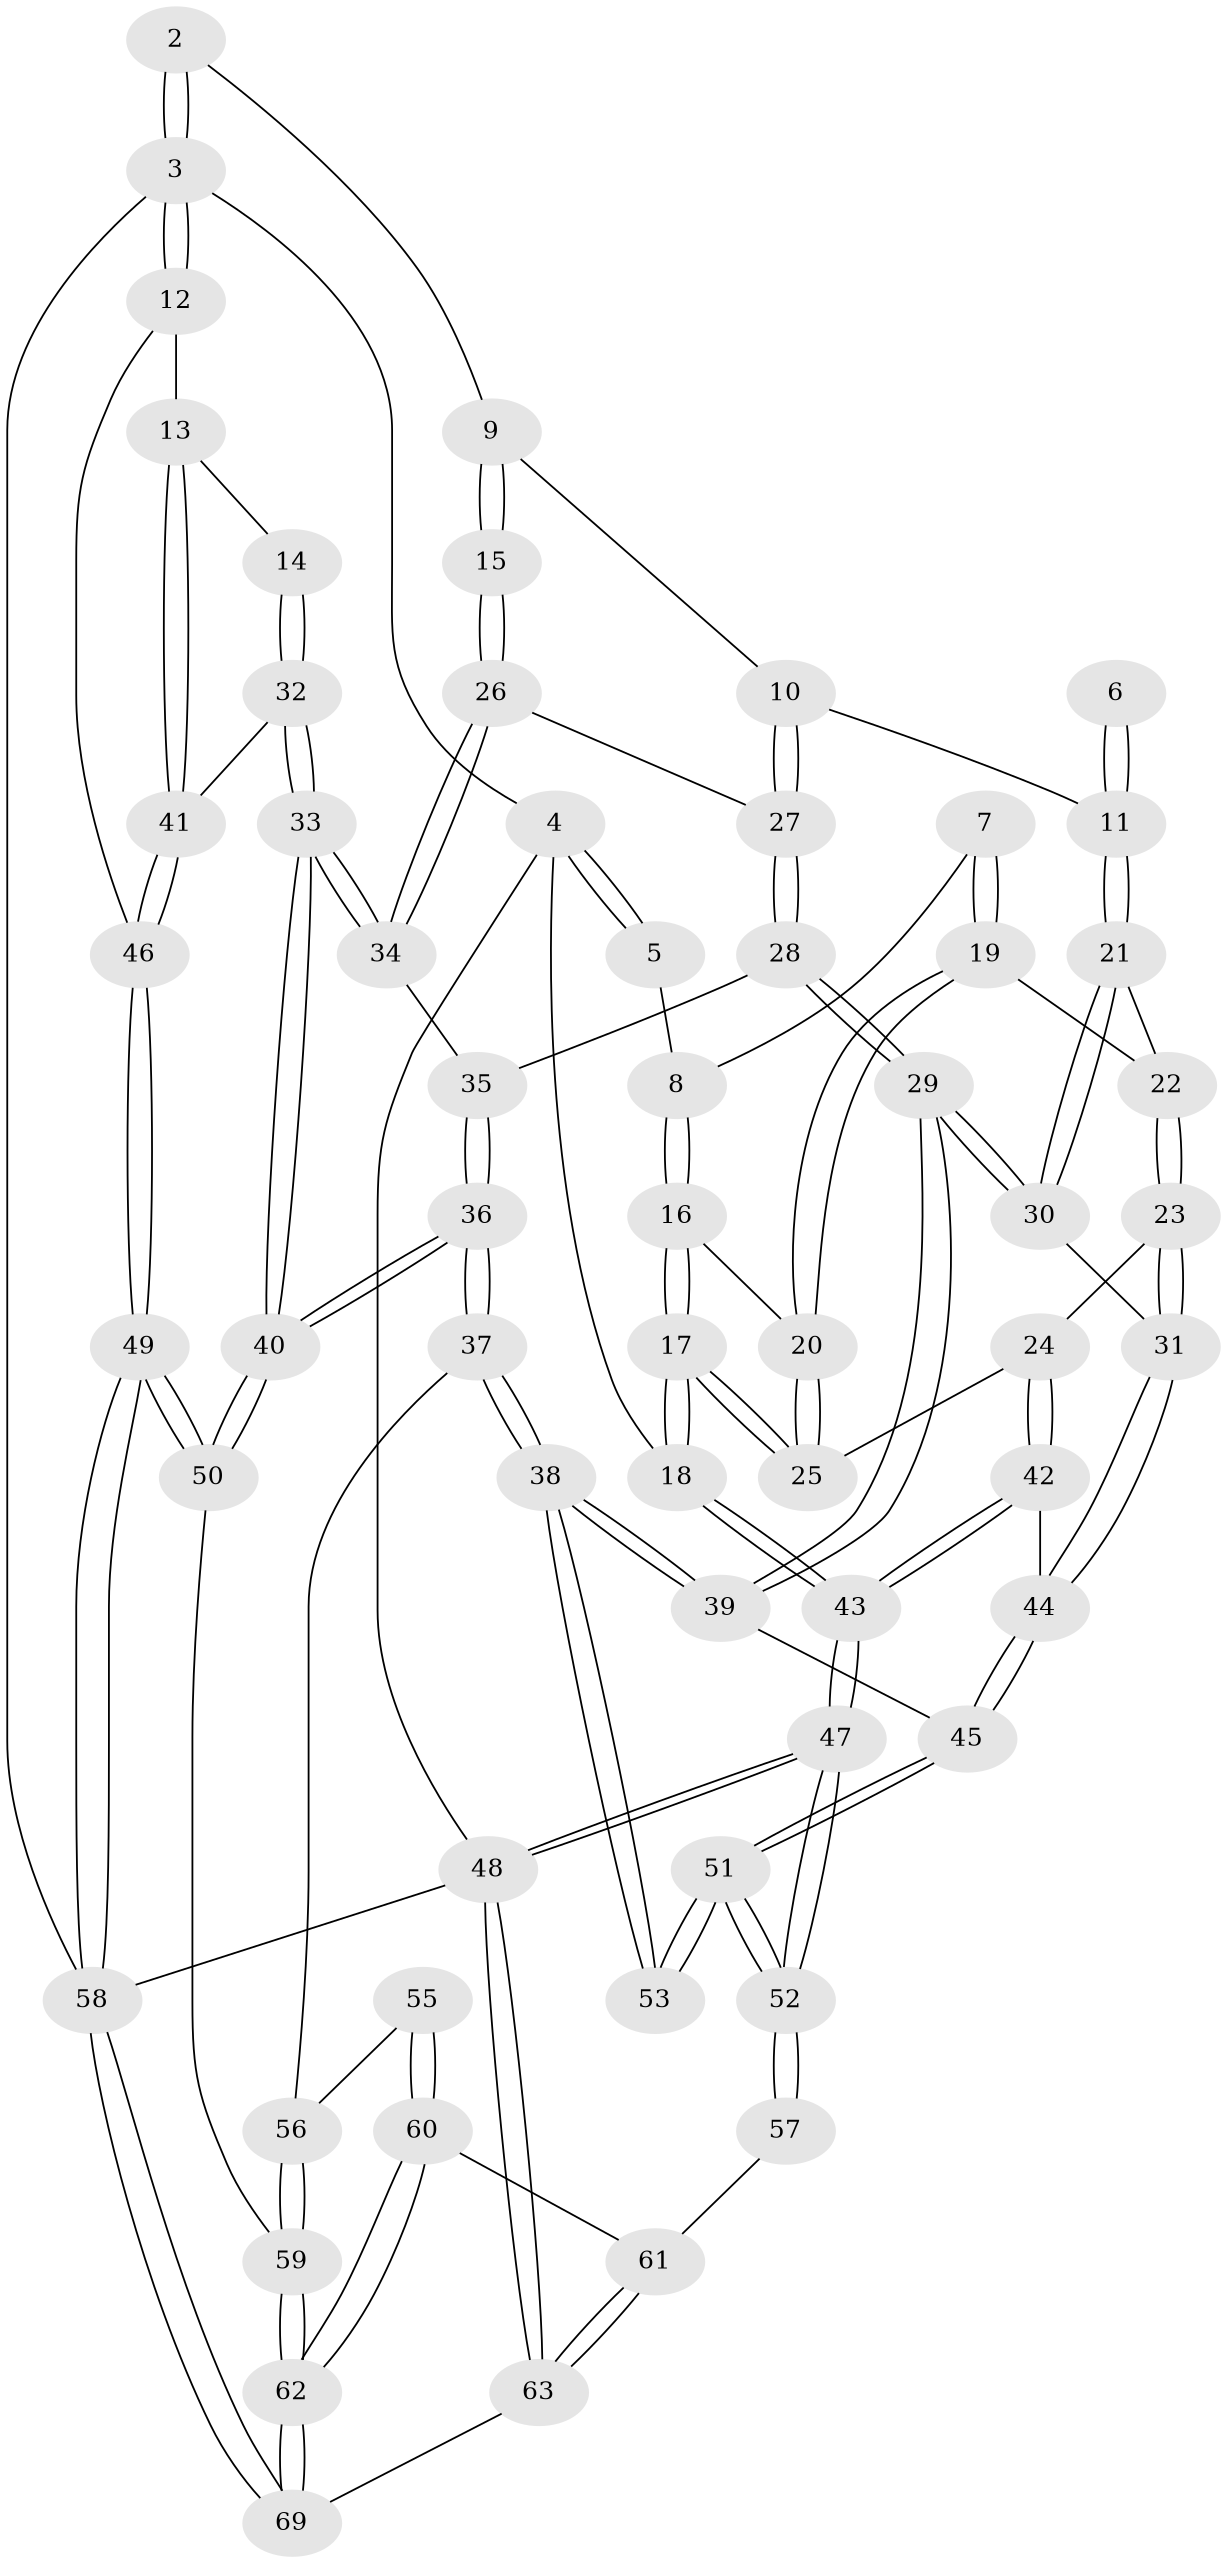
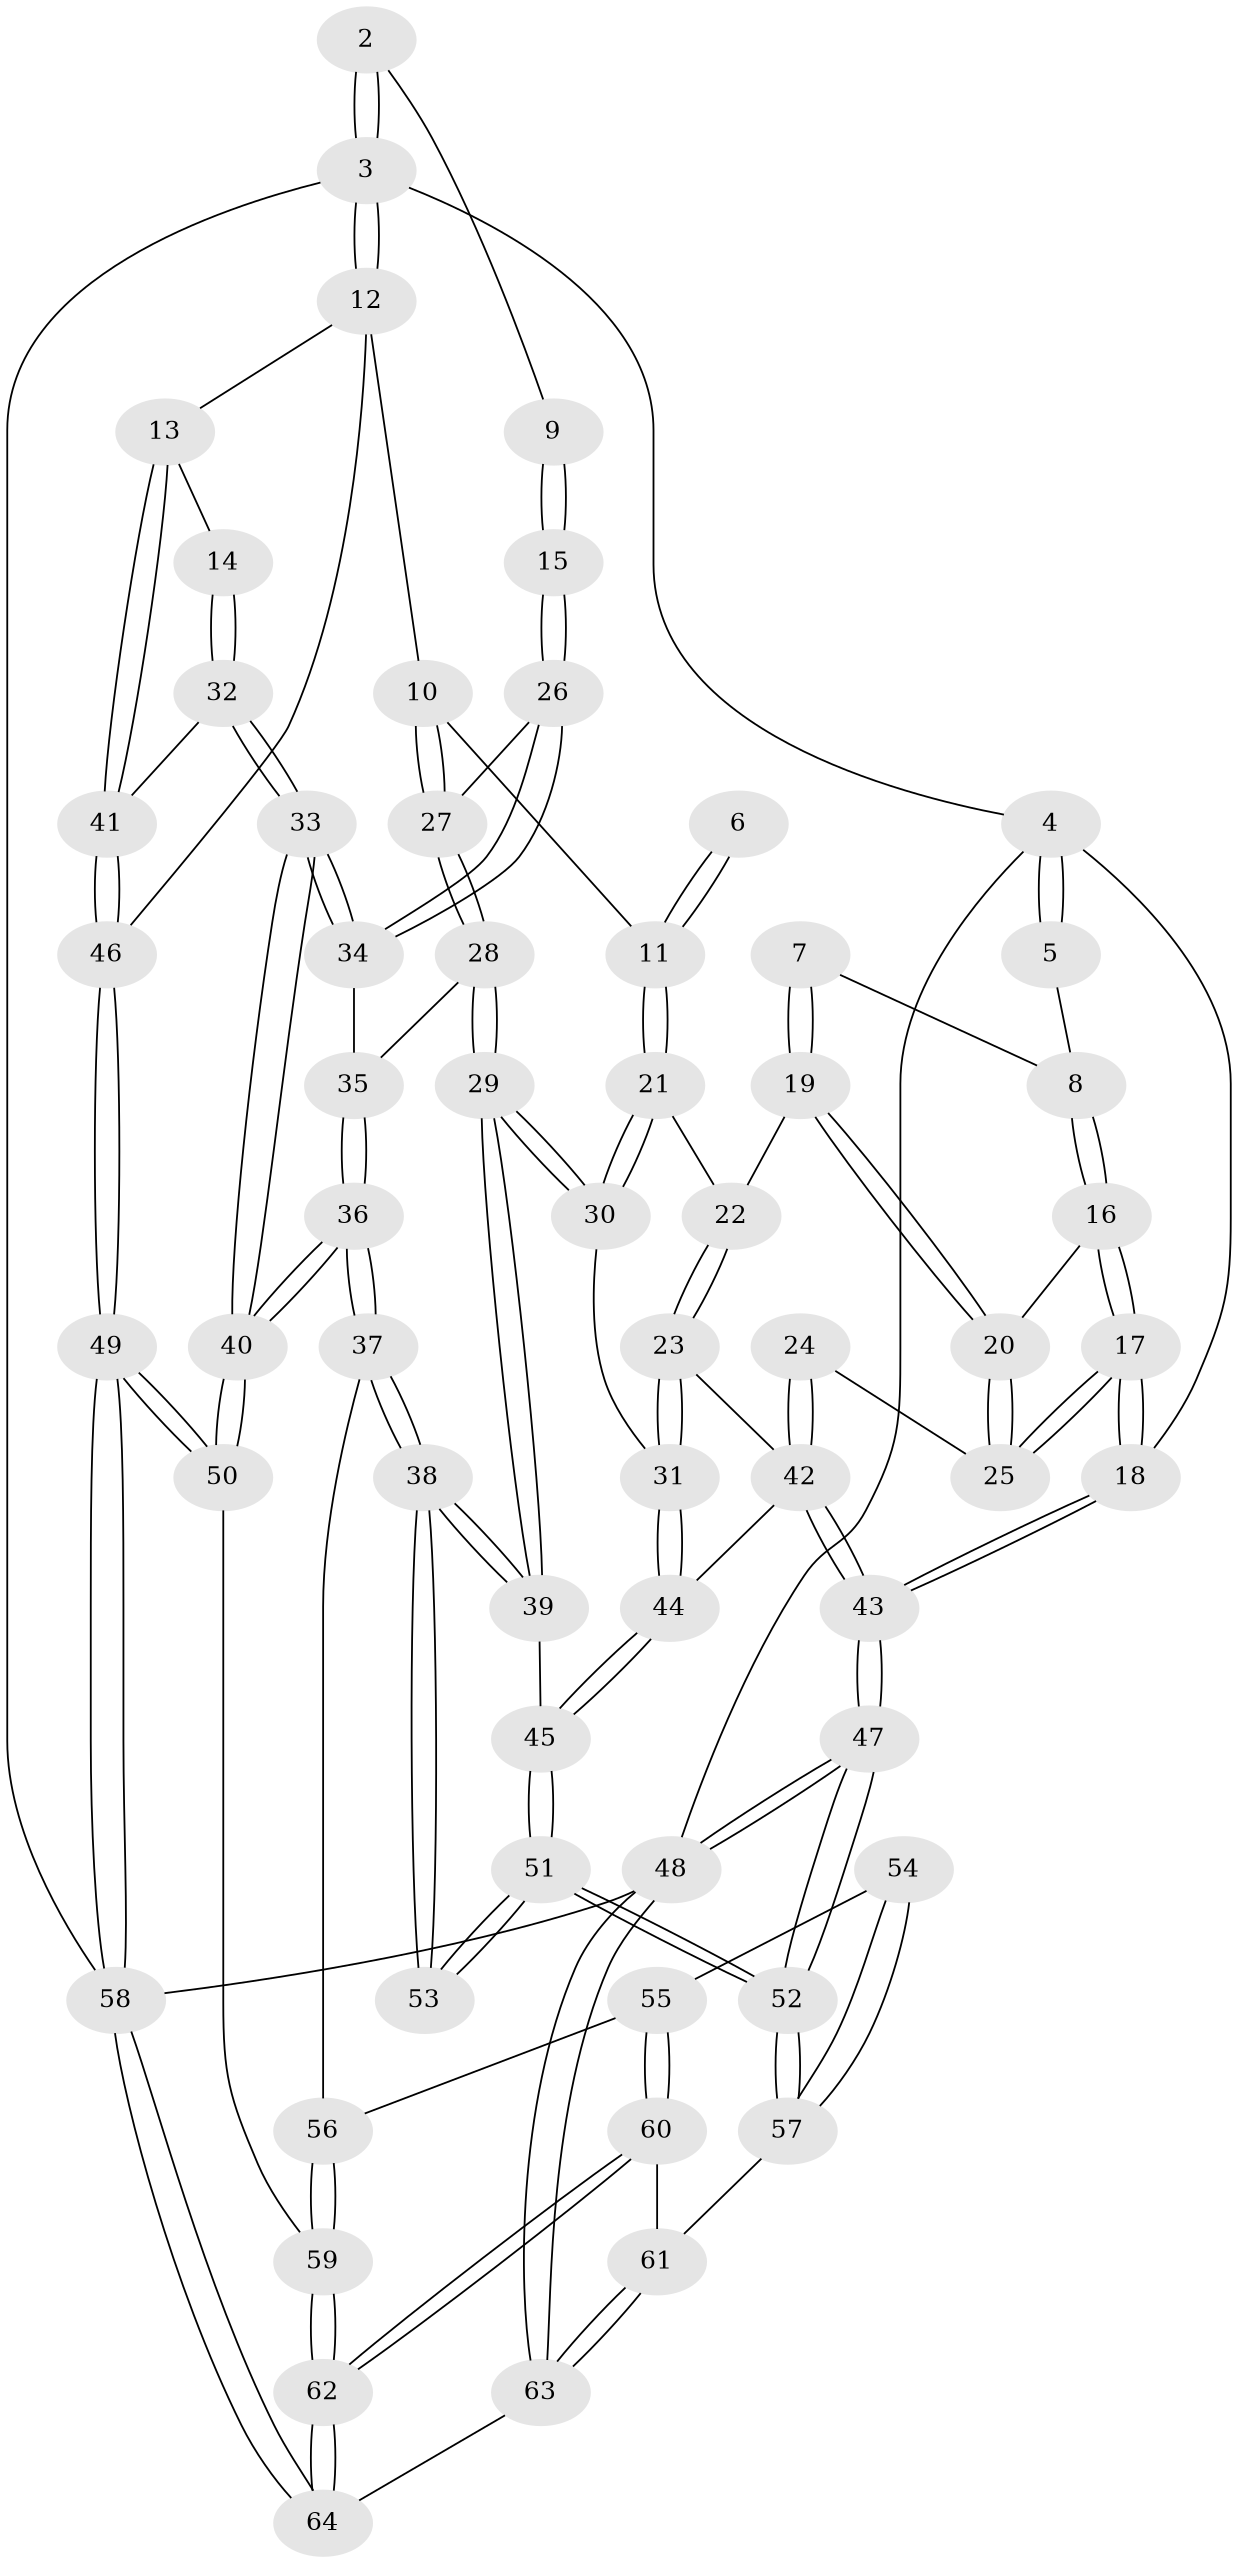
(639, 563) -> (395, 498)
(1113, 1274) -> (735, 1412)
none -> (904, 1870)
(292, 2523) -> (323, 2523)
